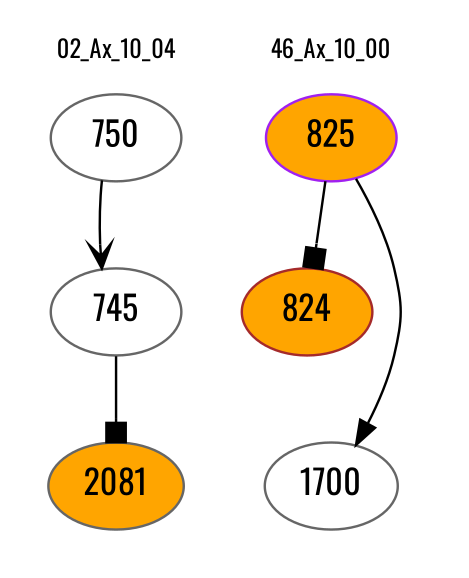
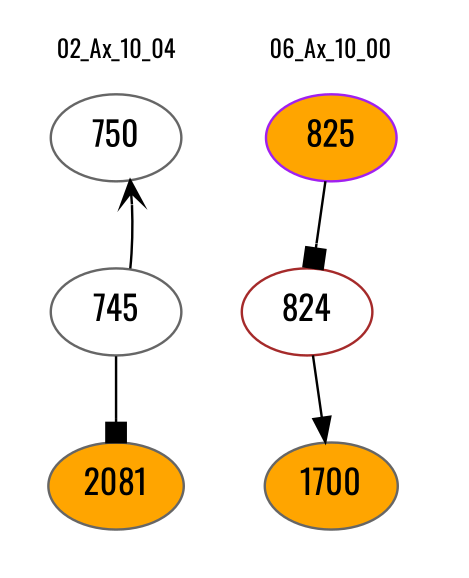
(331, 52) -> (331, 52)
(100, 212) -> (132, 237)
(400, 300) -> (317, 386)
(307, 312) -> (307, 312)
(331, 486) -> (331, 486)
